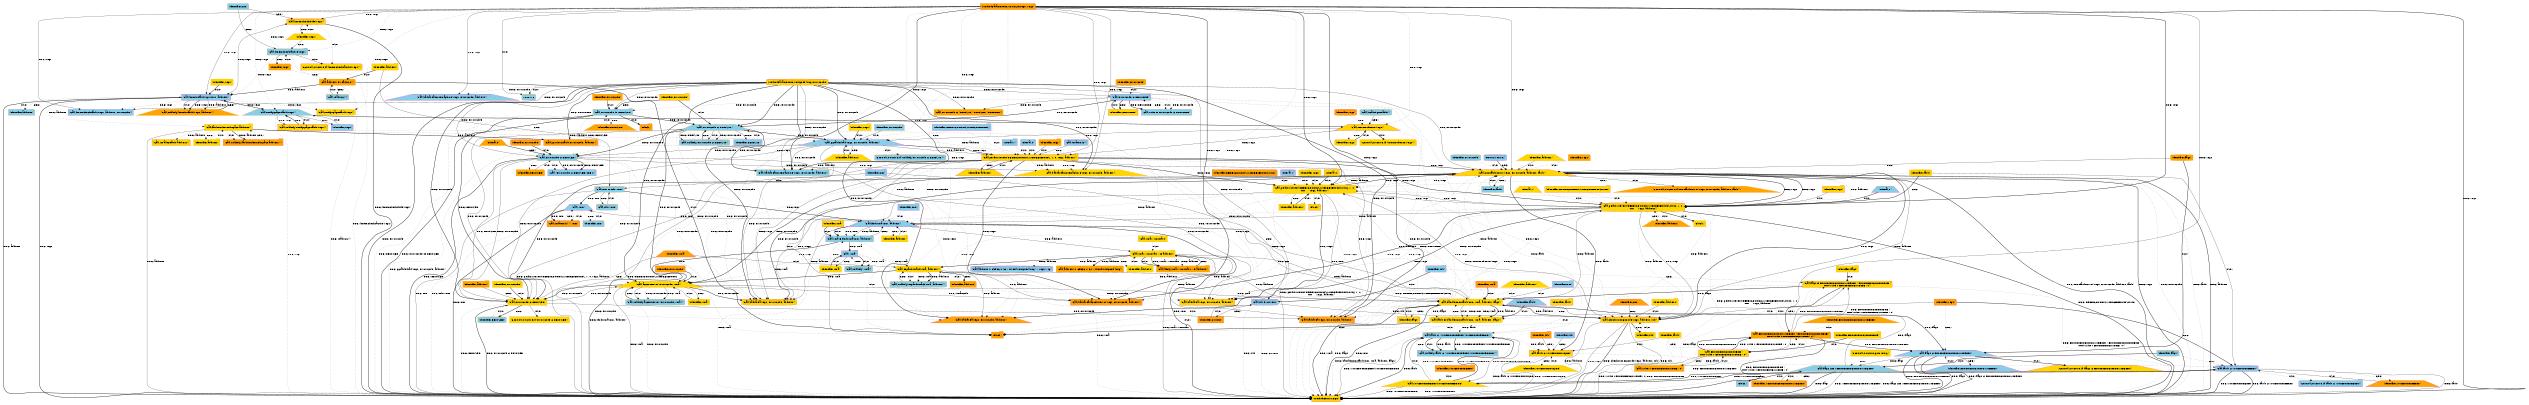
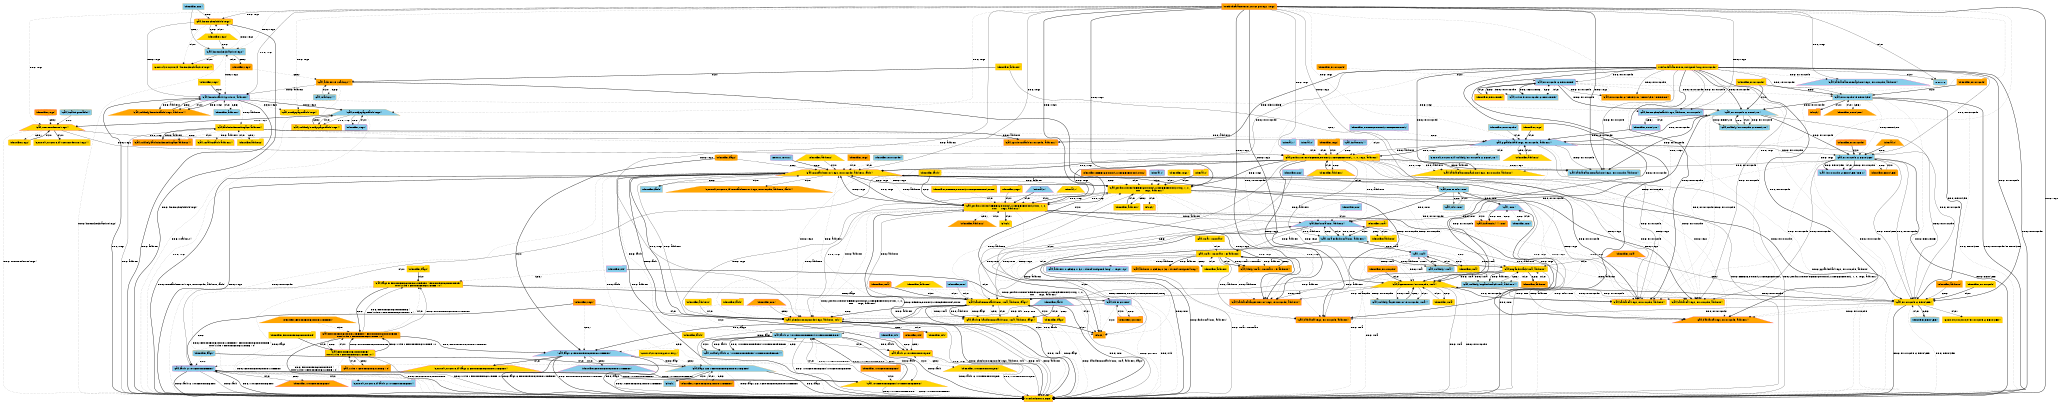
(276, 90) -> (282, 89)
(838, 105) -> (1589, 134)
(749, 135) -> (1650, 120)
(1183, 275) -> (1238, 285)
(1512, 361) -> (892, 361)
